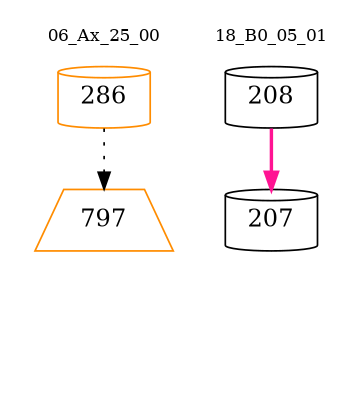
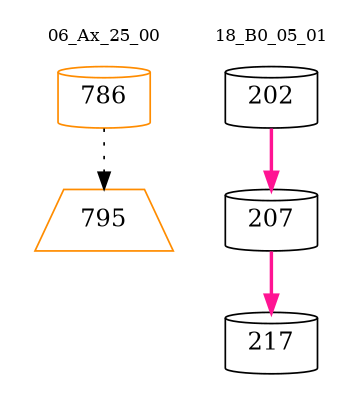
(104, 97) -> (104, 97)
(271, 97) -> (271, 97)
(104, 220) -> (104, 220)
none -> (271, 343)
